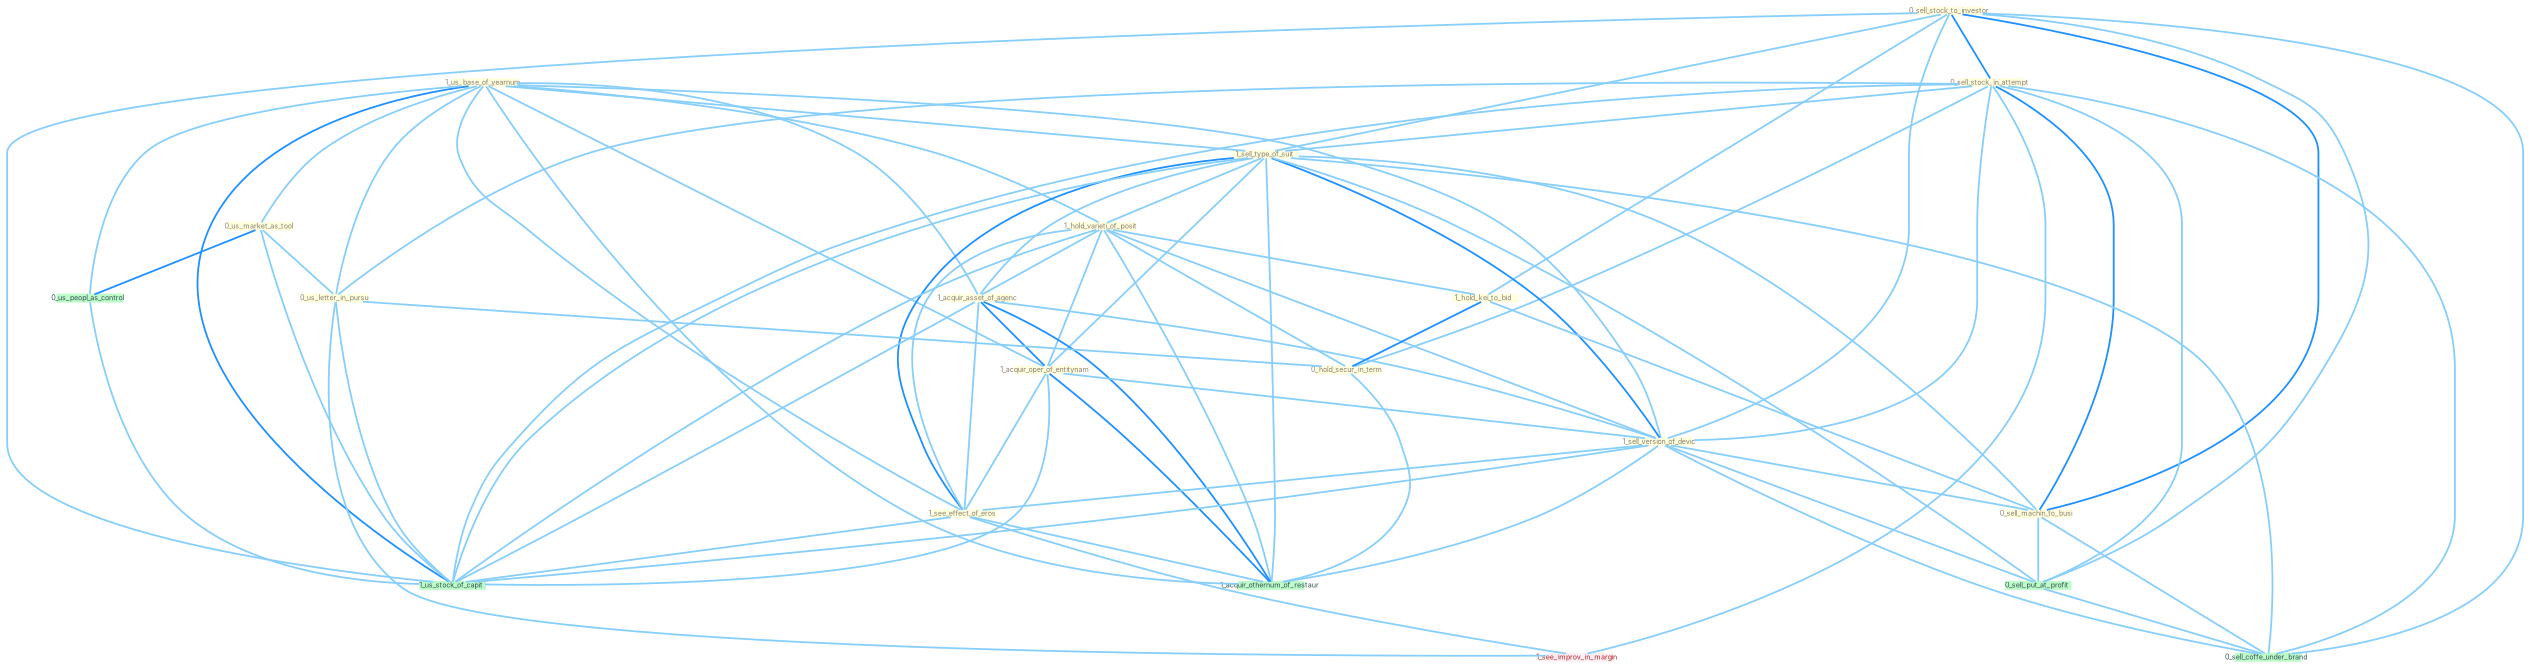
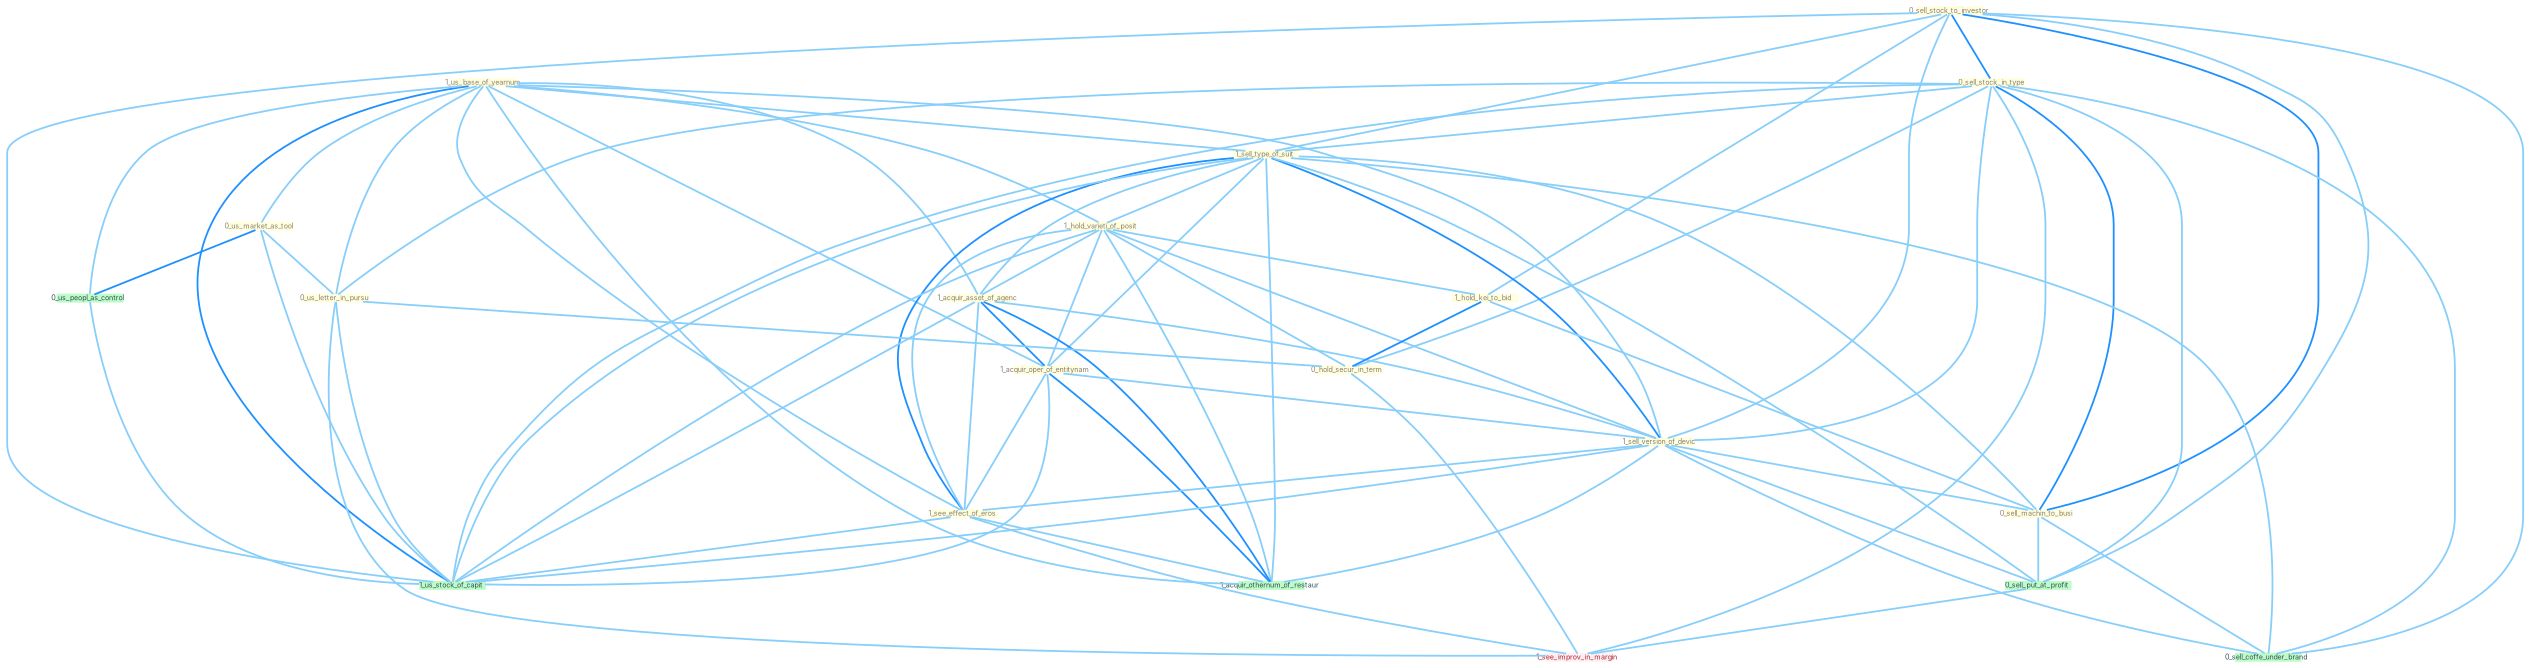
(1992, 83) -> (1992, 83)
(1405, 505) -> (1477, 503)
(2153, 621) -> (1809, 621)
